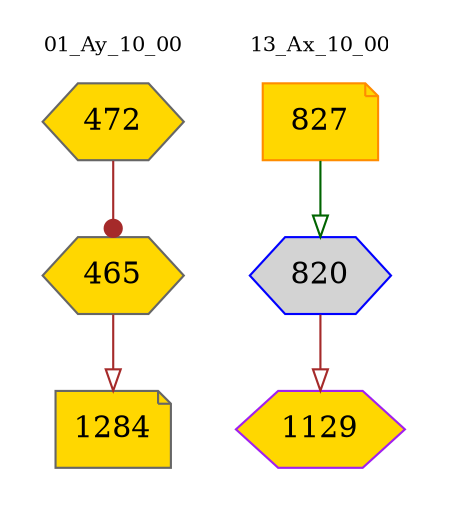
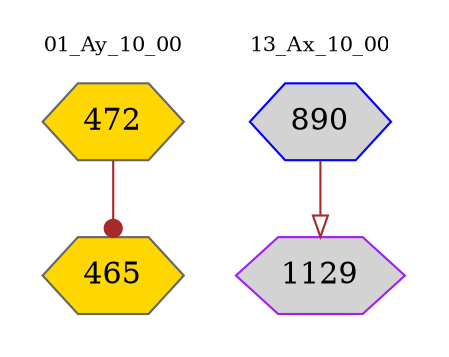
(320, 122) -> none
(320, 276) -> (320, 122)
(113, 429) -> none
(320, 429) -> (320, 276)
